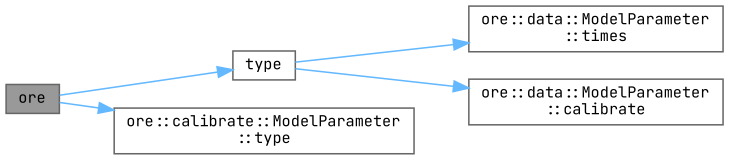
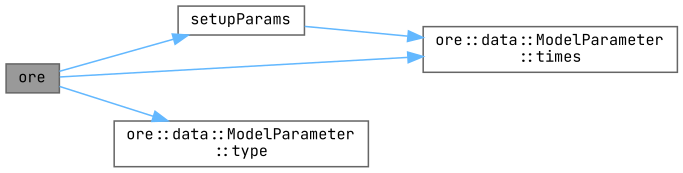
(264, 65) -> (241, 21)
none -> (234, 67)
(596, 102) -> none
(264, 131) -> (241, 144)
